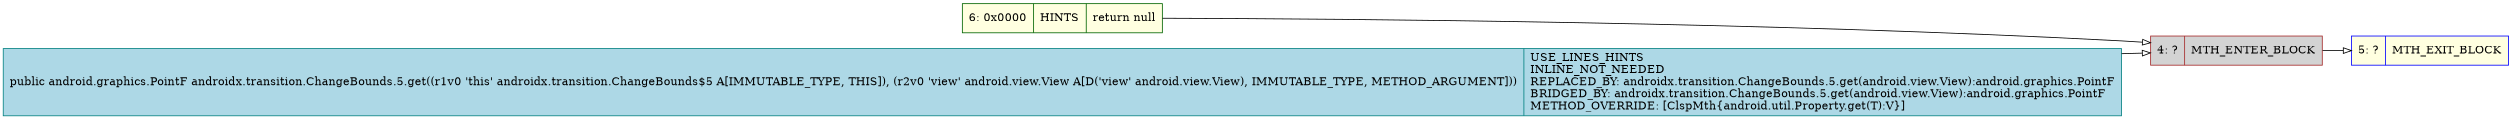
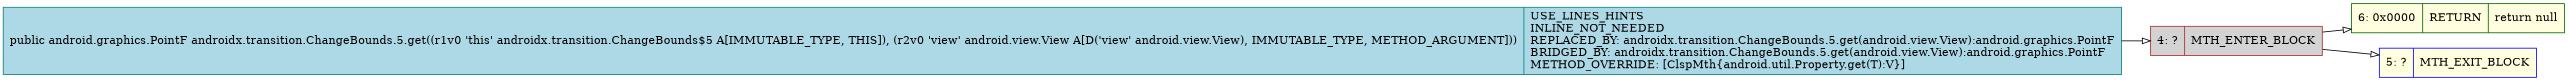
(1060, 18) -> (2455, 18)
(1653, 24) -> (2333, 31)
